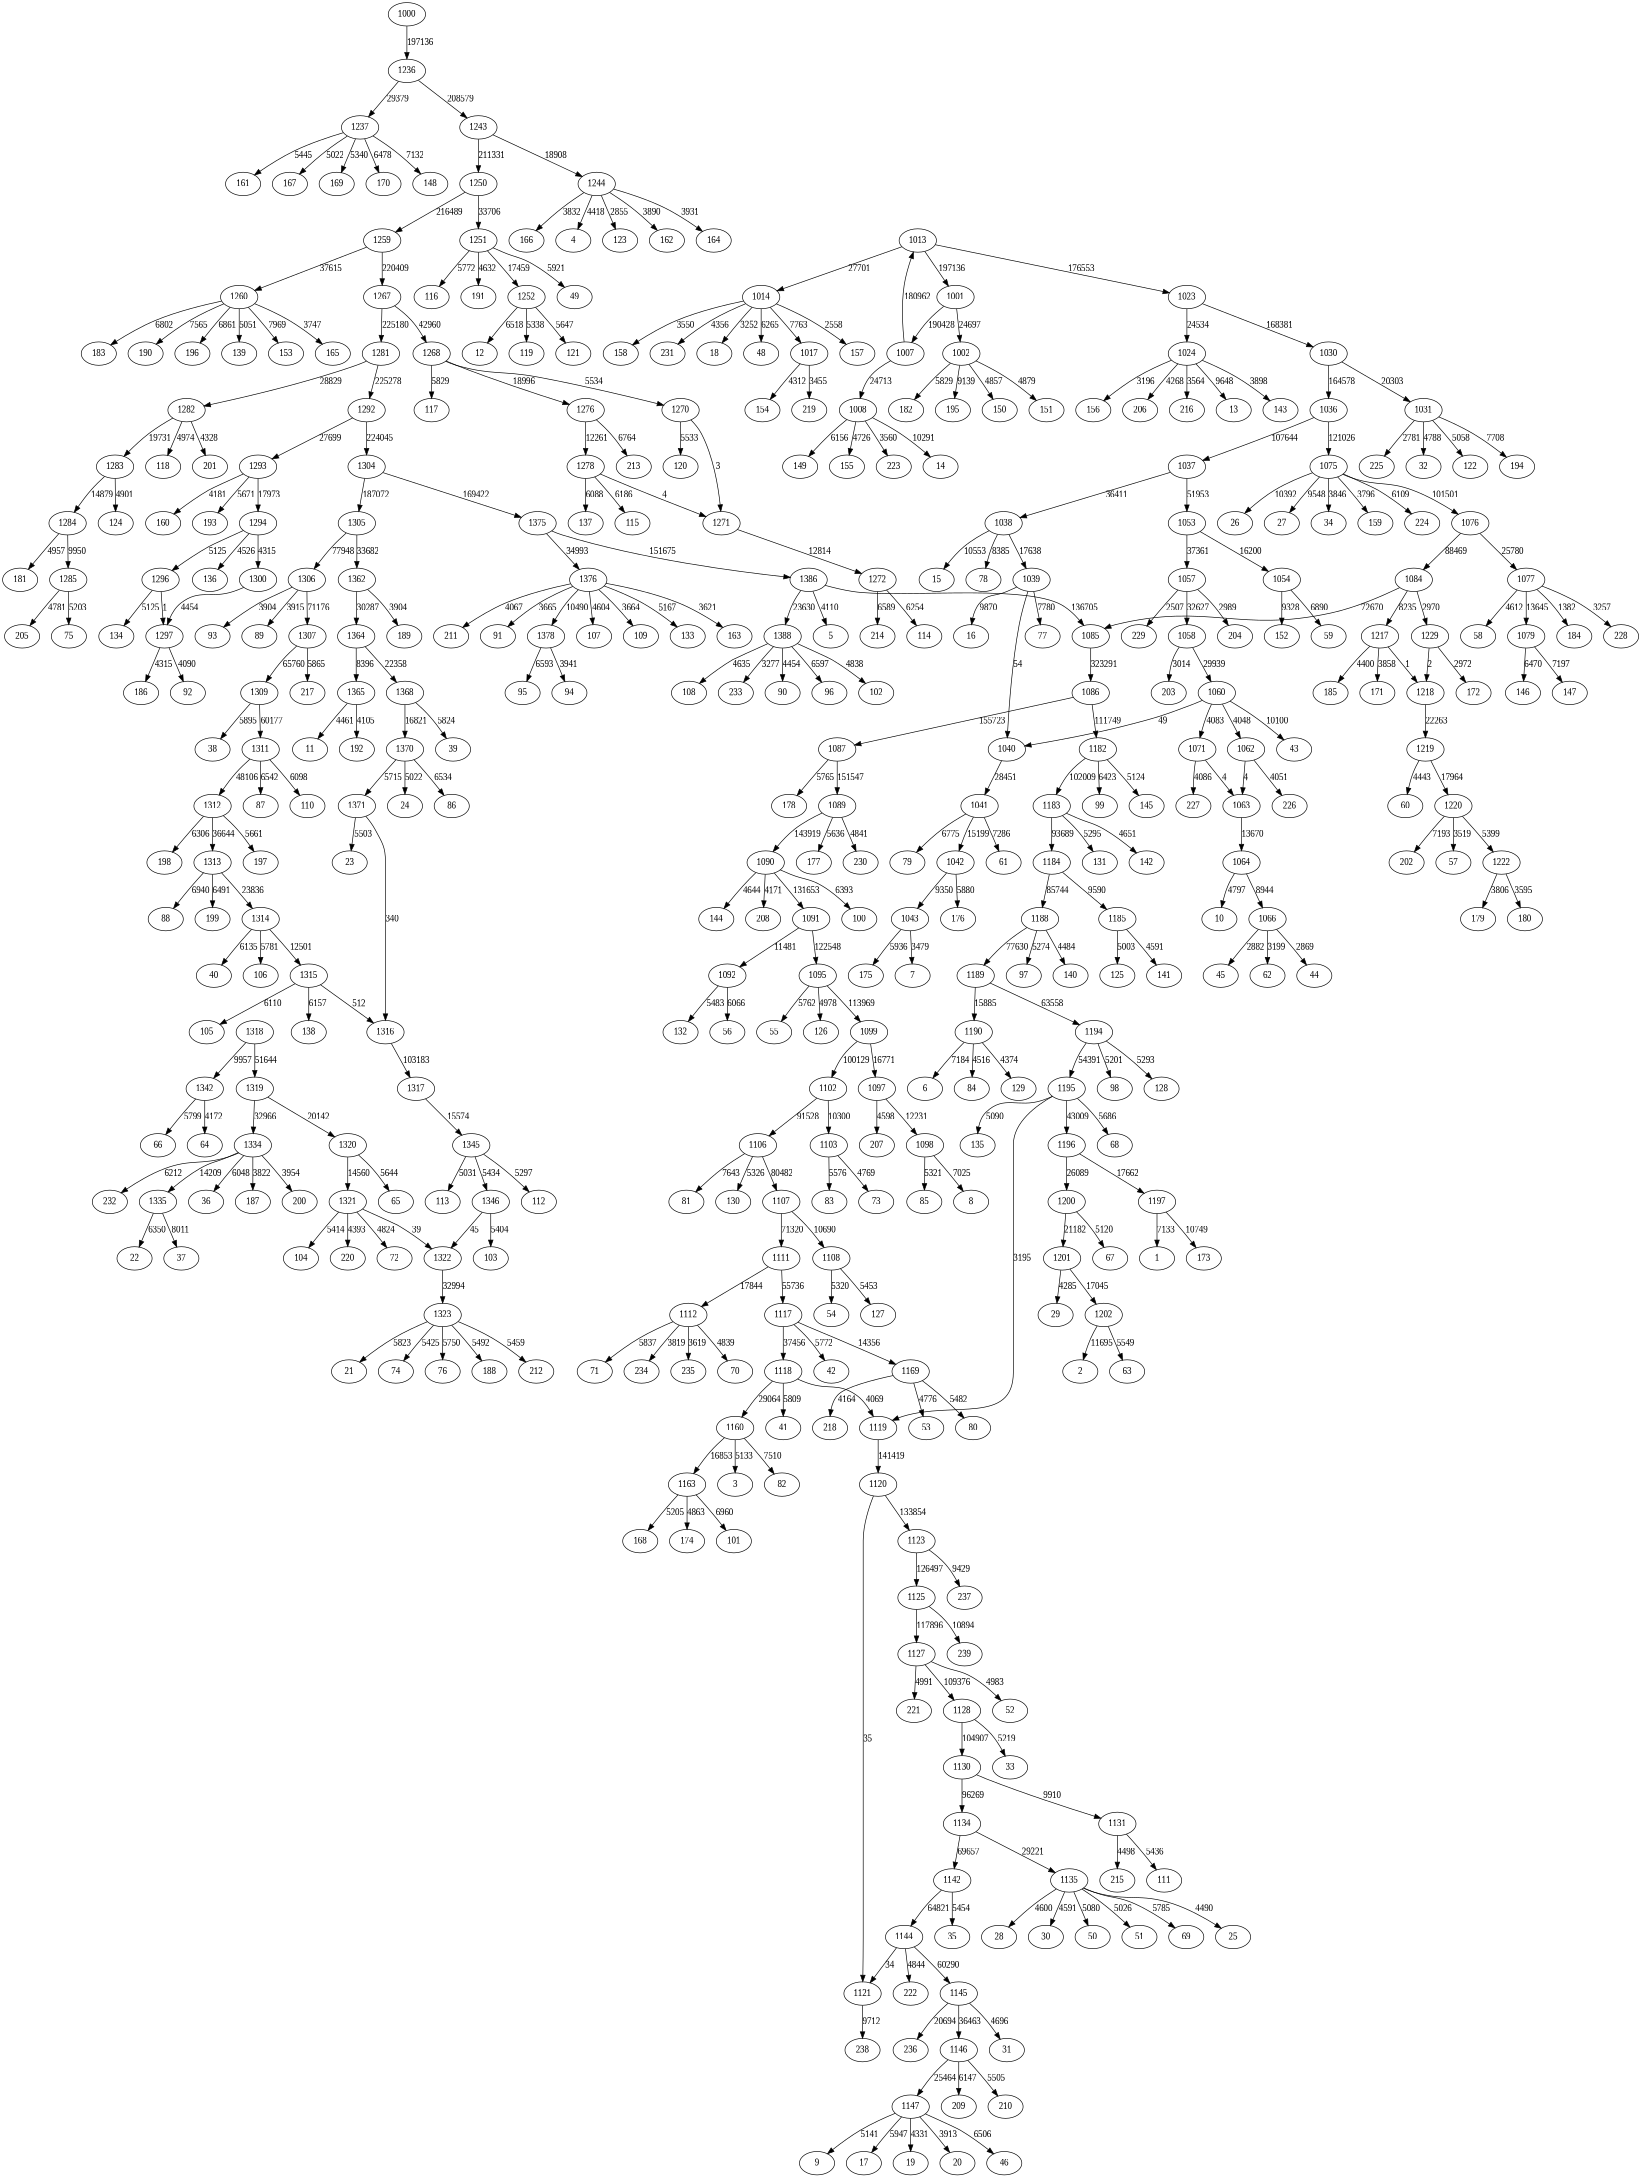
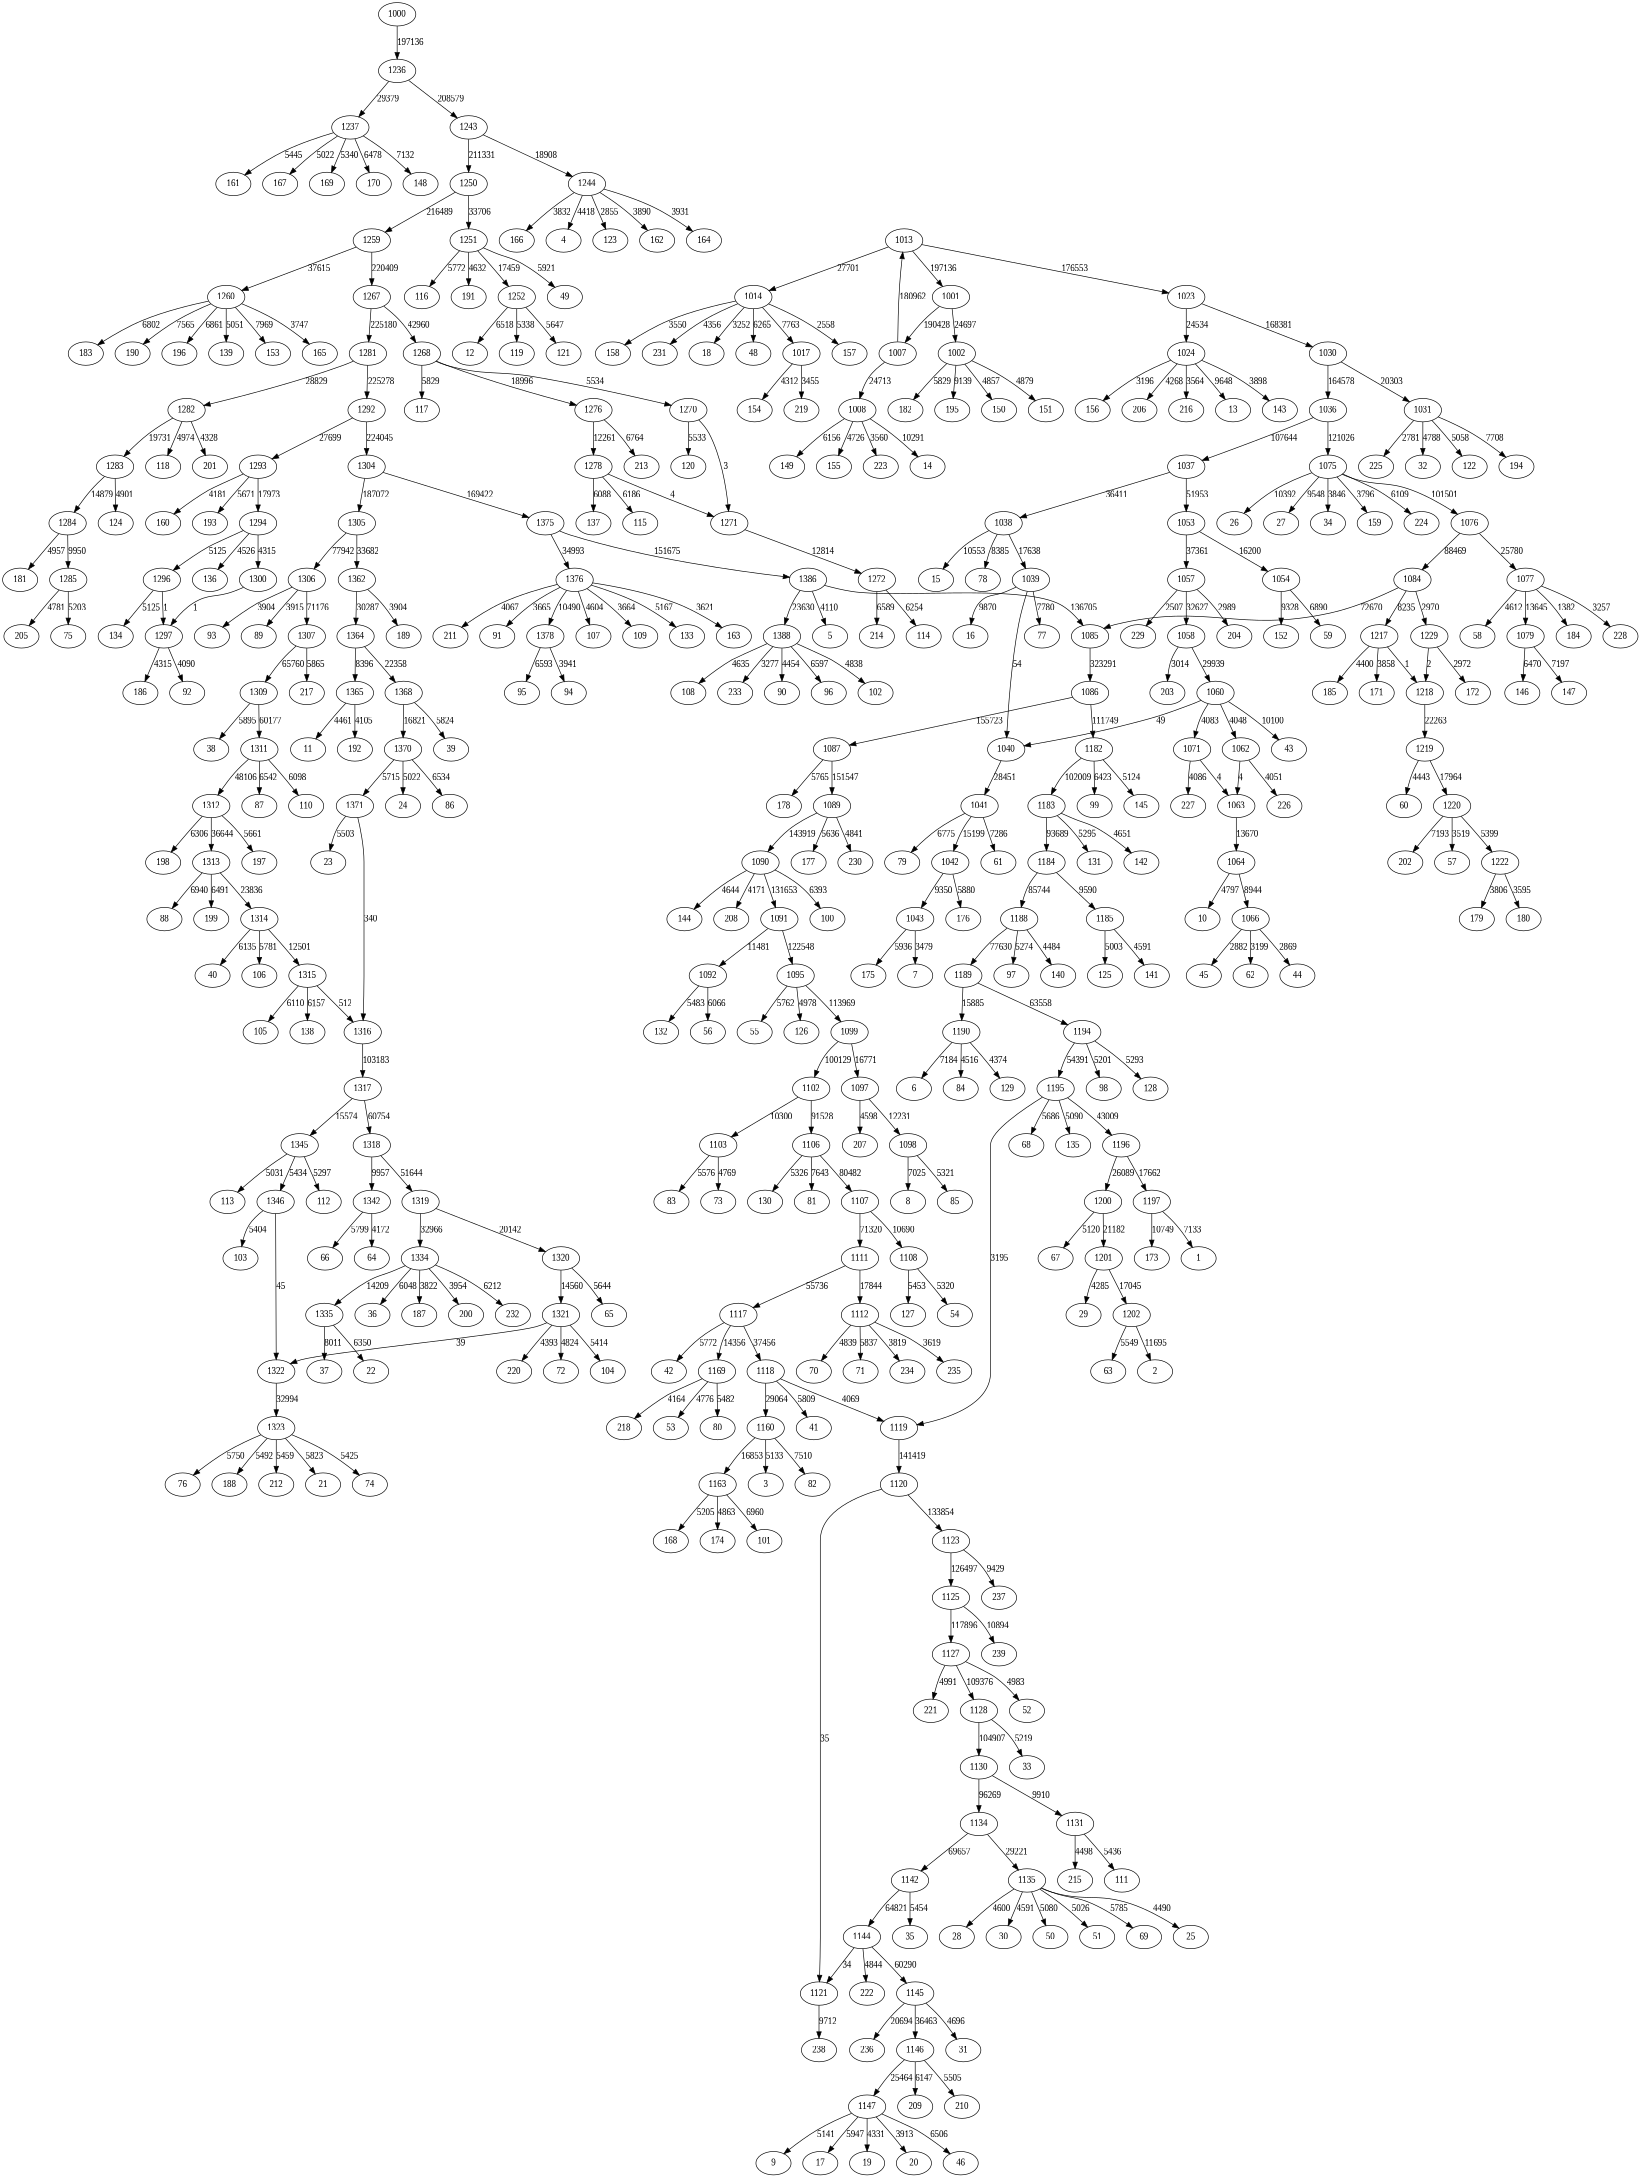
(343, 552) -> (343, 552)
(190, 608) -> (195, 608)
none -> (367, 1114)
